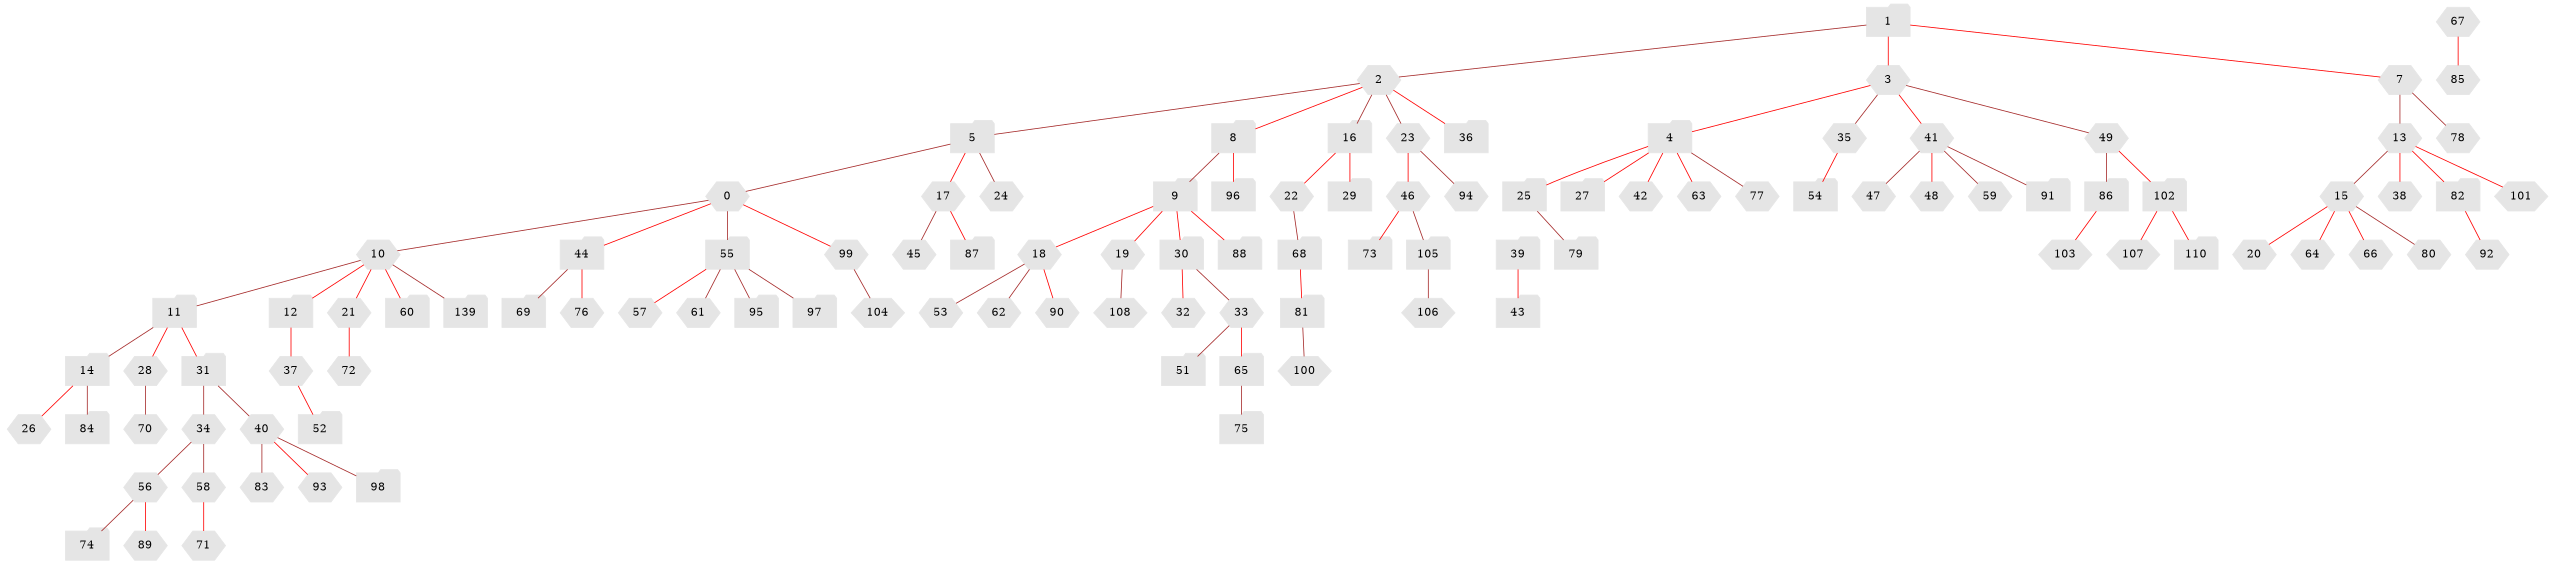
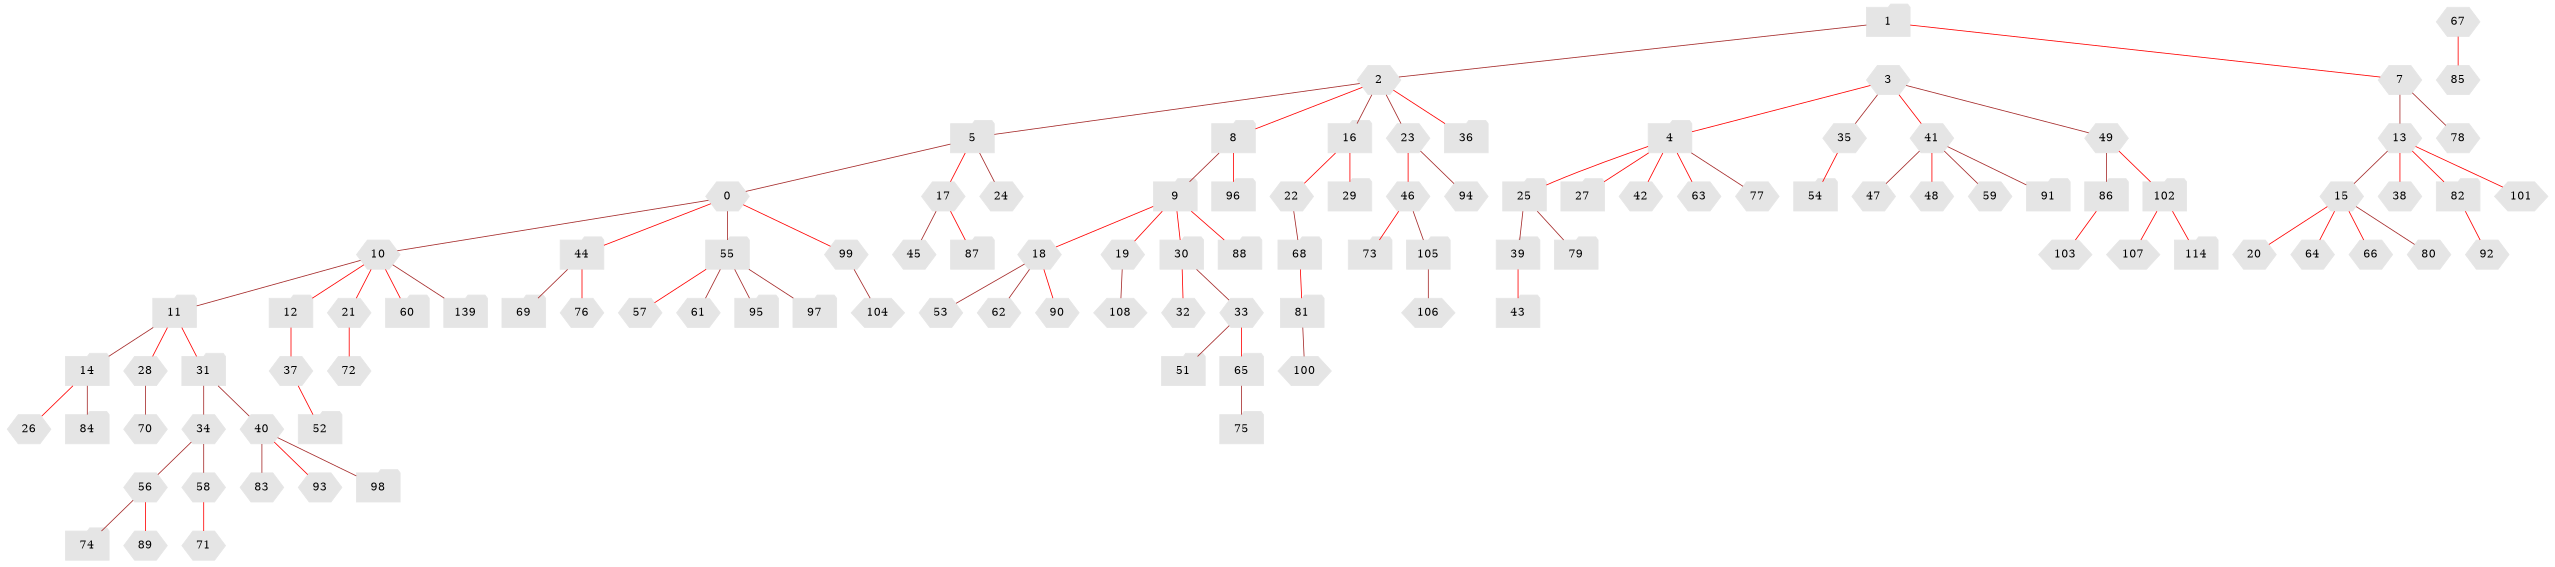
(1888, 51) -> none
none -> (1521, 226)
(2196, 255) -> (2196, 255)
